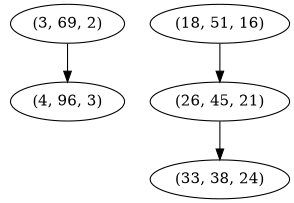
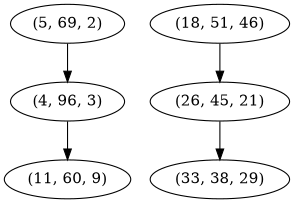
(68, 24) -> (68, 24)
(220, 24) -> (220, 24)
none -> (68, 179)
(220, 179) -> (220, 179)
